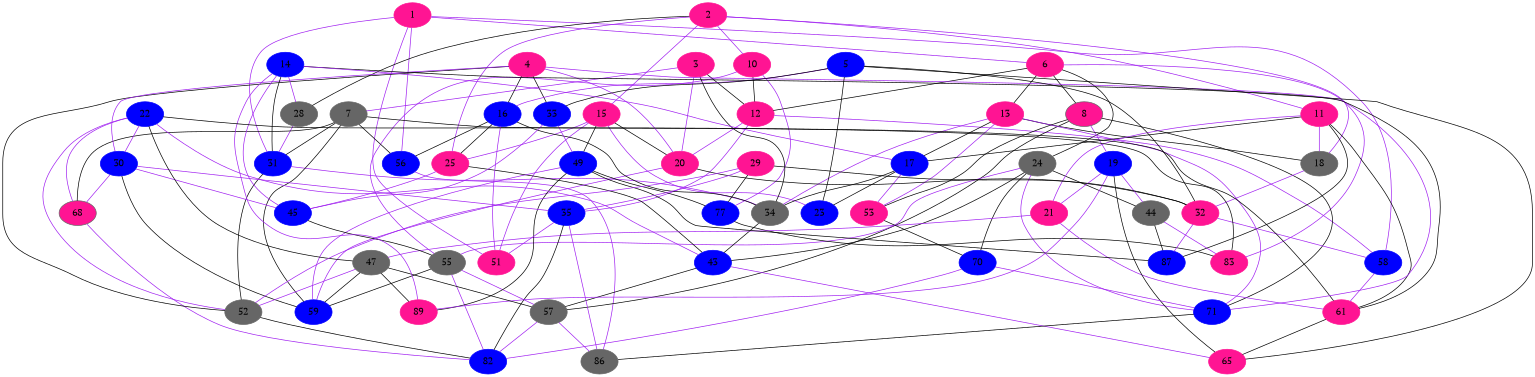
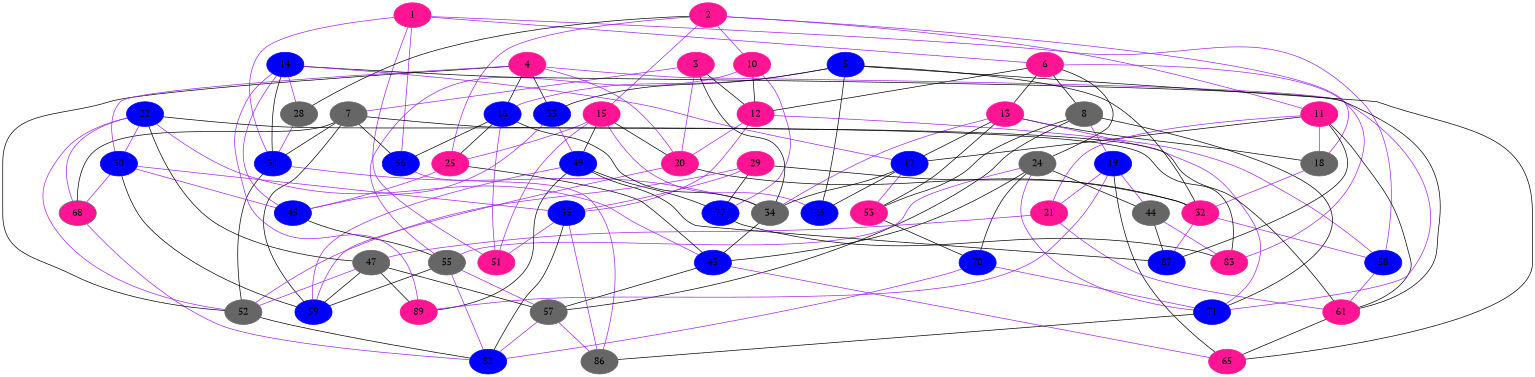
(1084, 114) -> (1084, 114)
(942, 169) -> (942, 169)
